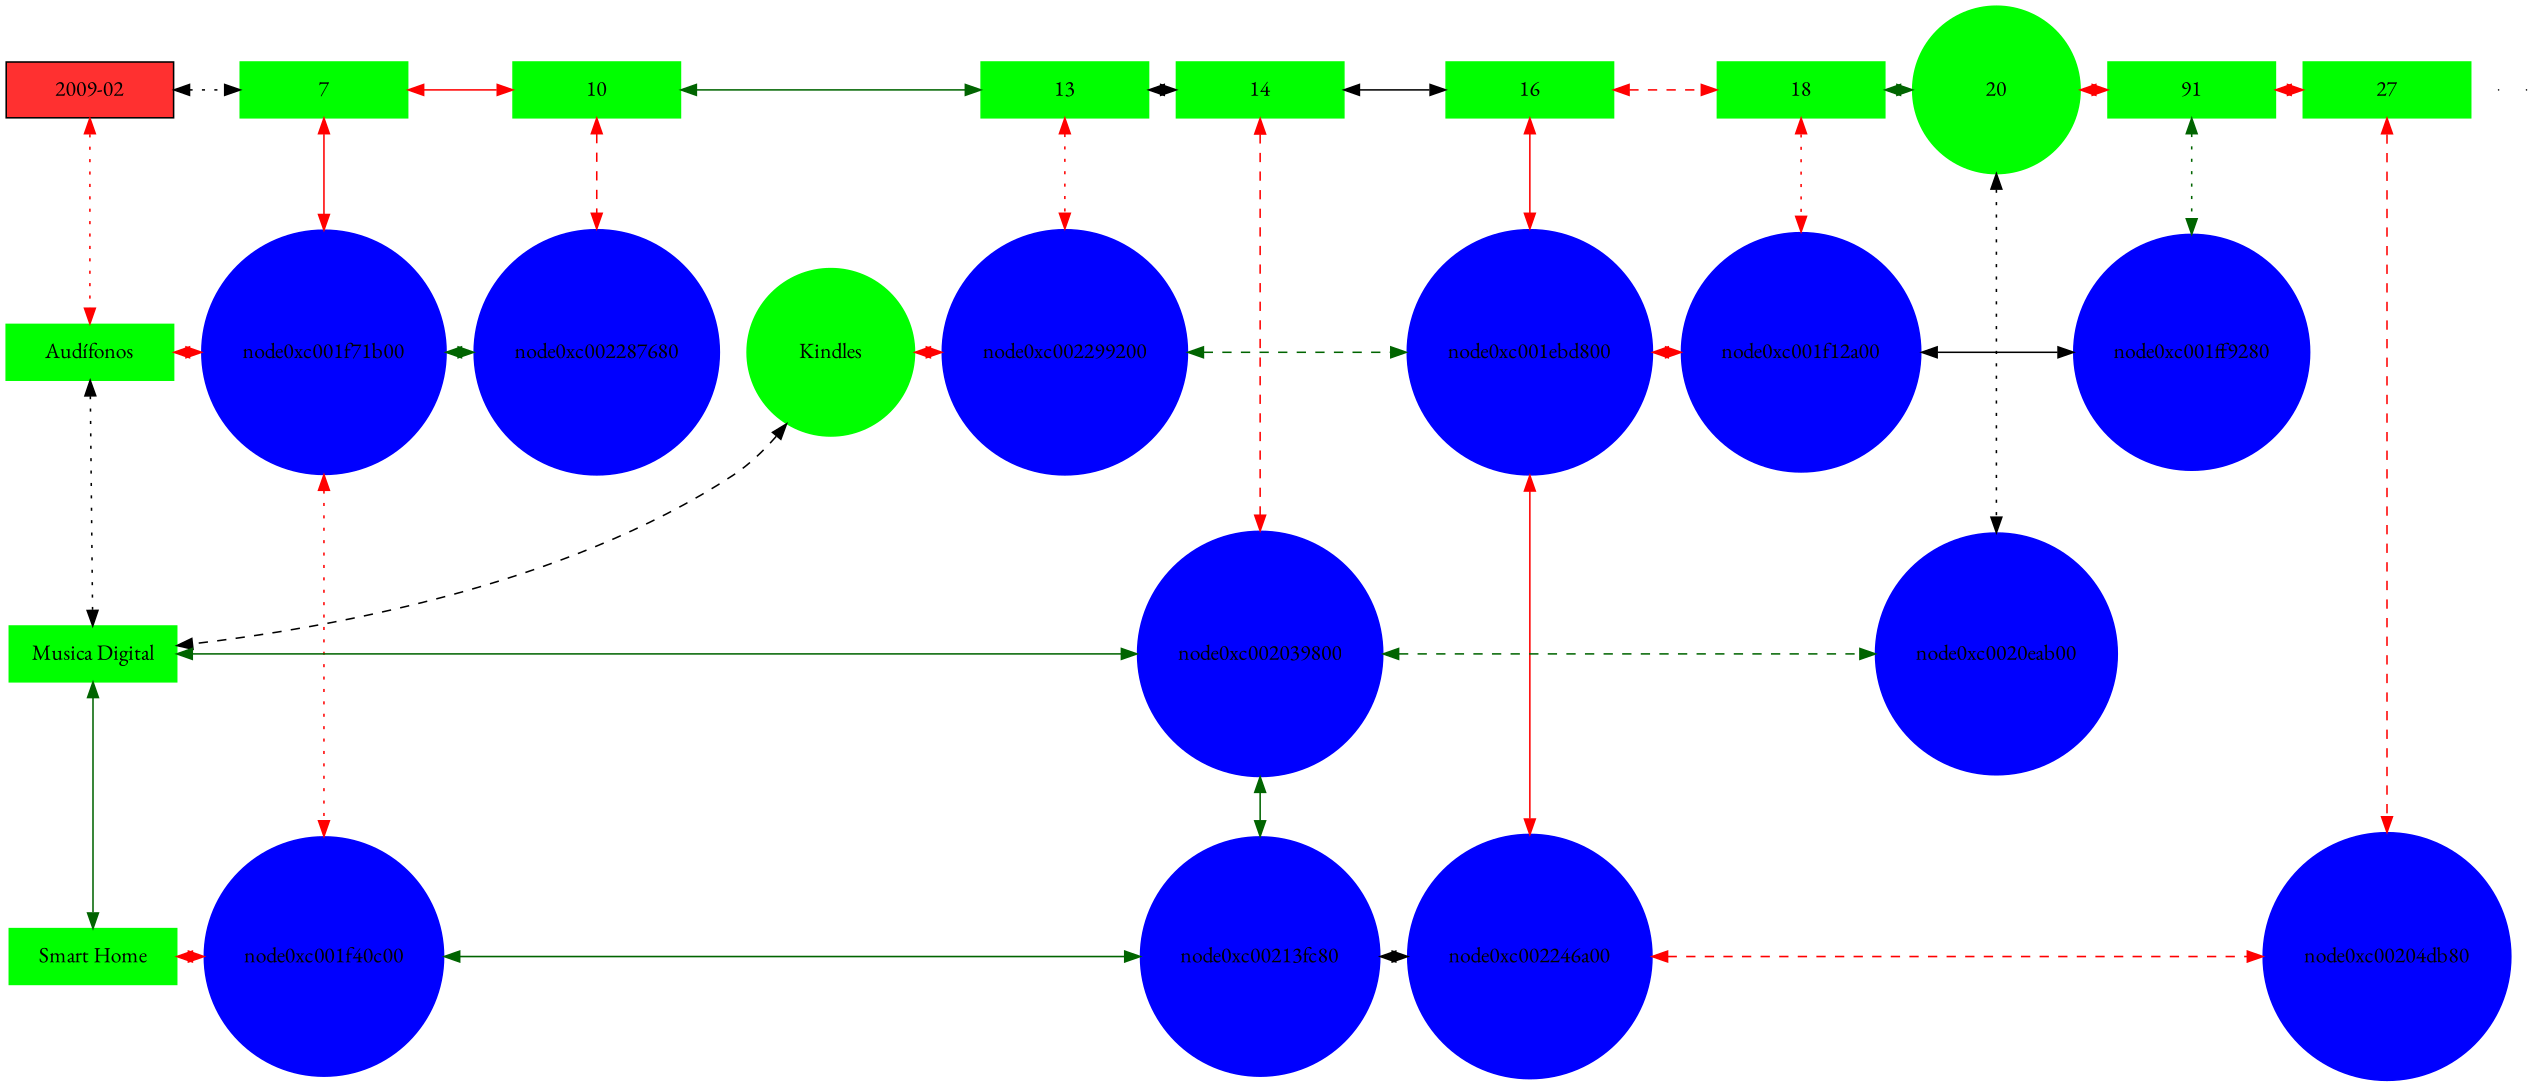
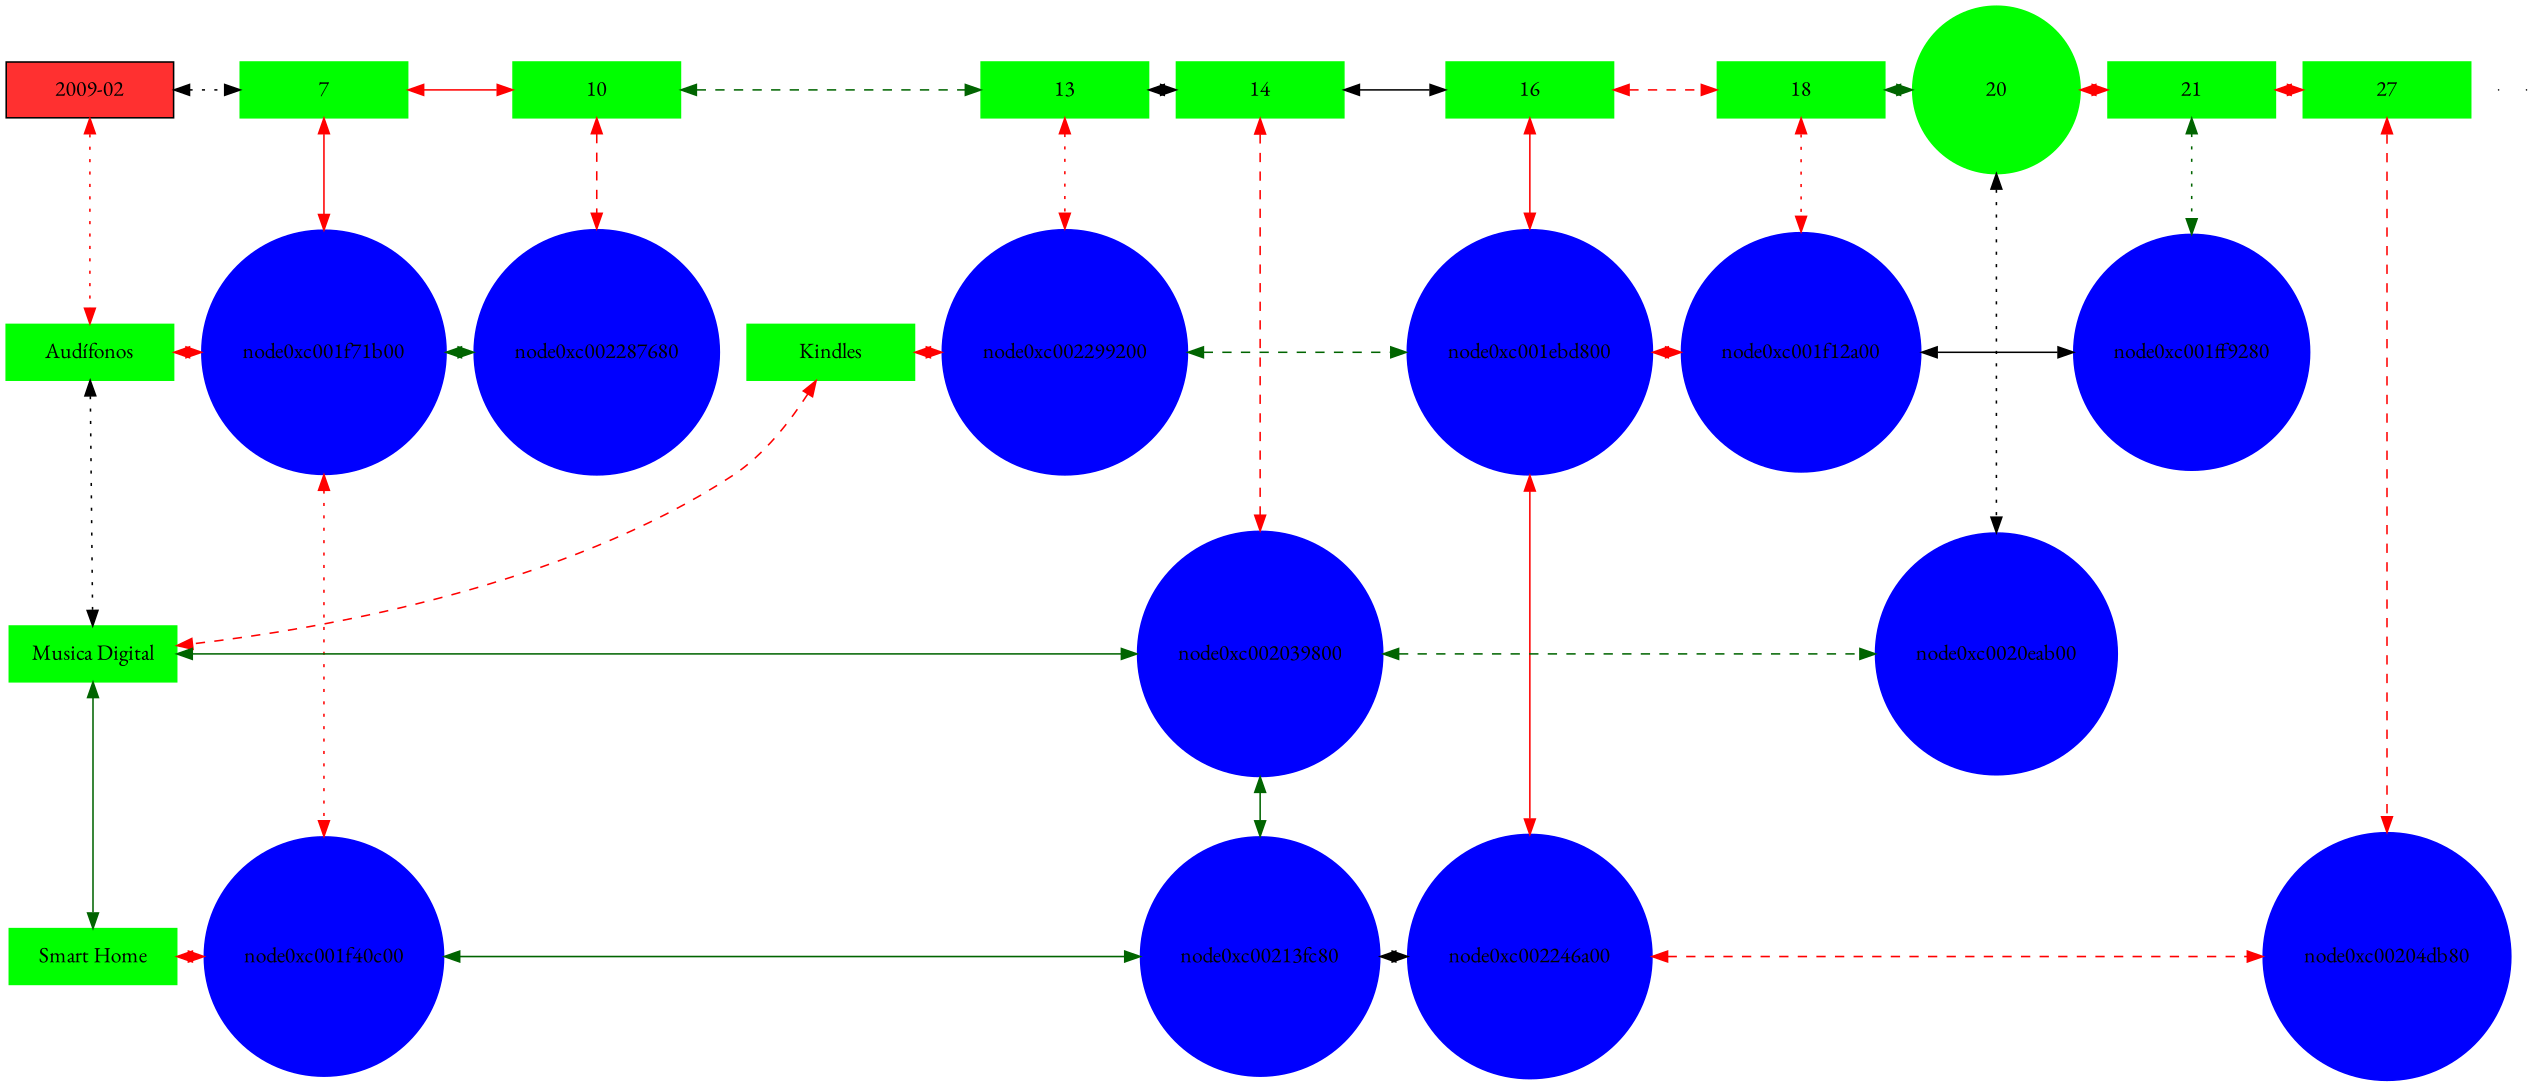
(831, 90) -> (831, 90)
(2192, 90) -> (2192, 90)
(831, 352) -> (831, 352)
(500, 580) -> (526, 572)
